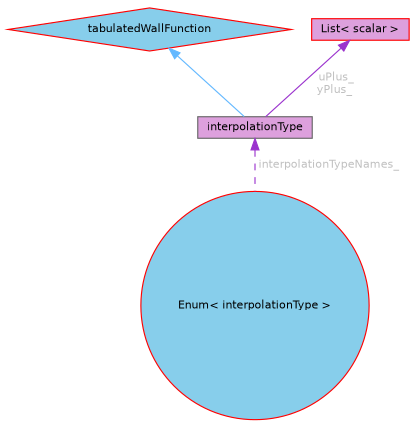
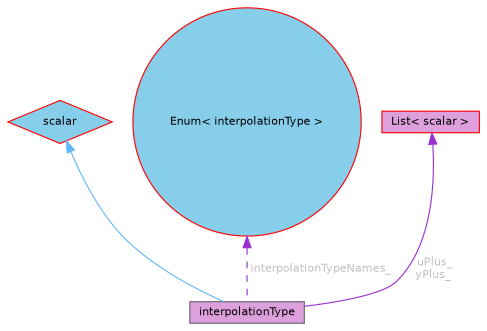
(150, 29) -> (60, 122)
(255, 171) -> (247, 275)
